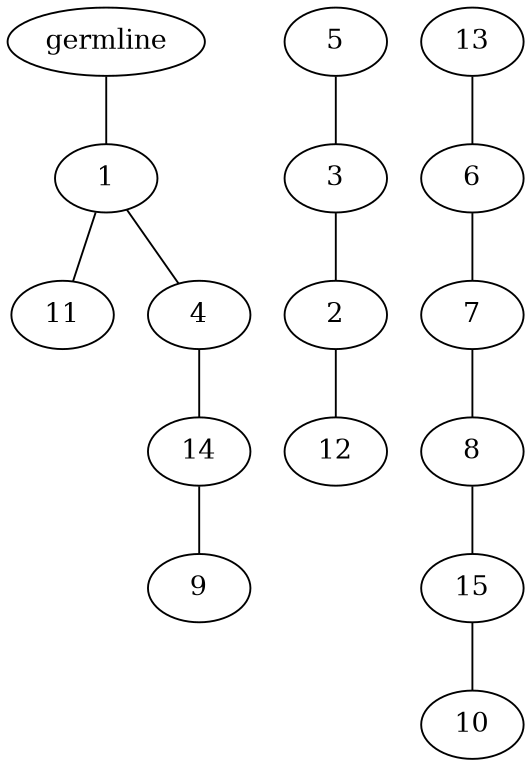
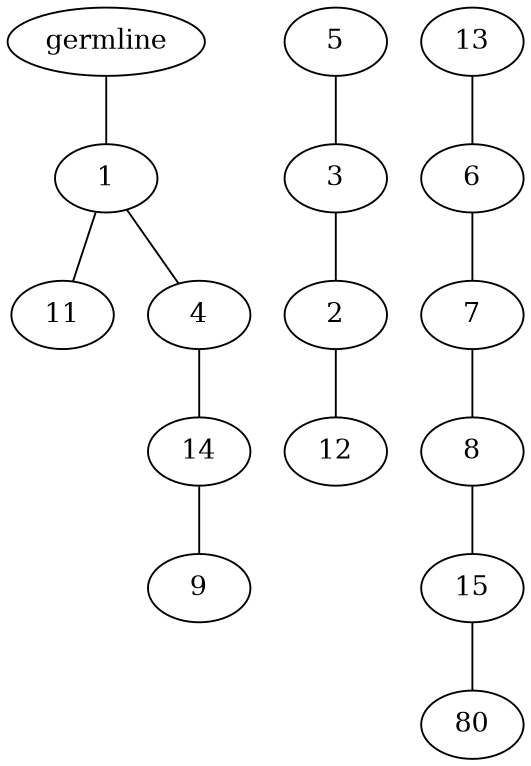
(472, 725) -> (472, 725)
